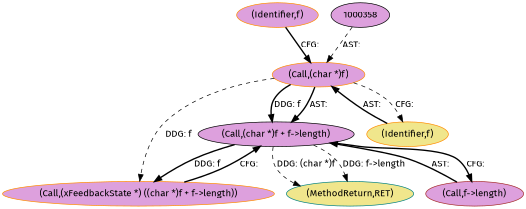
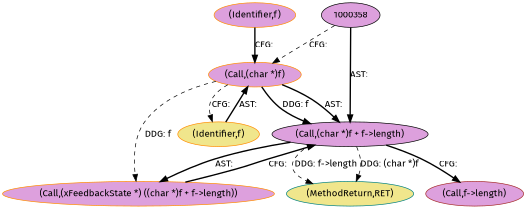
(353, 45) -> (320, 45)
(399, 156) -> (350, 71)
(207, 164) -> (225, 164)
